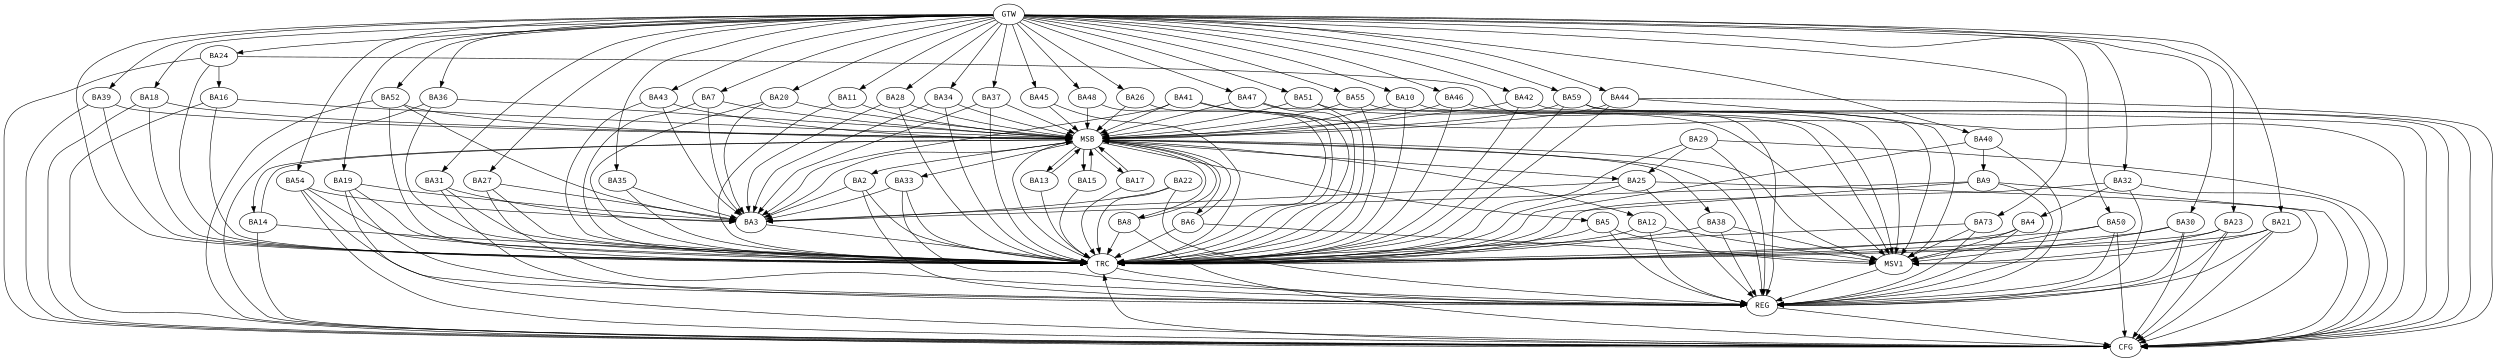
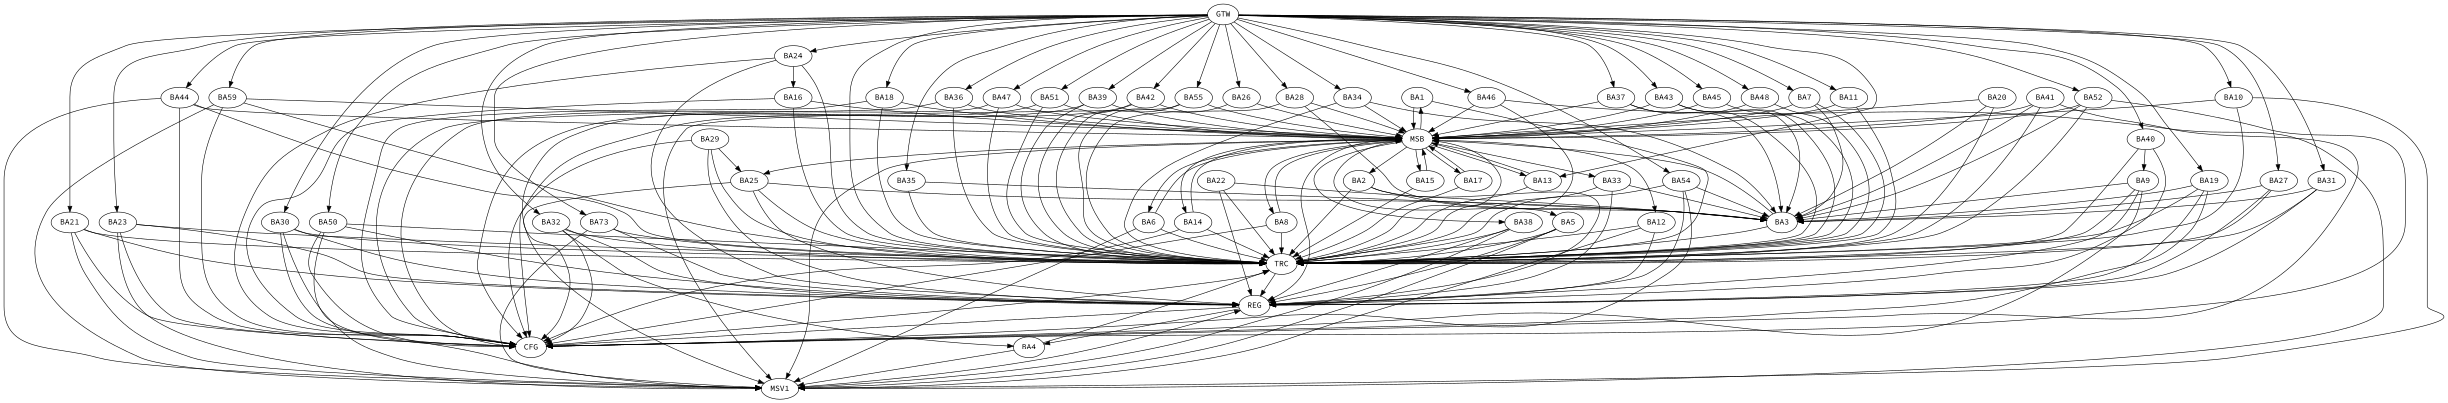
(894, 46) -> (1730, 41)
none -> (1417, 98)
(1907, 285) -> (1187, 318)
